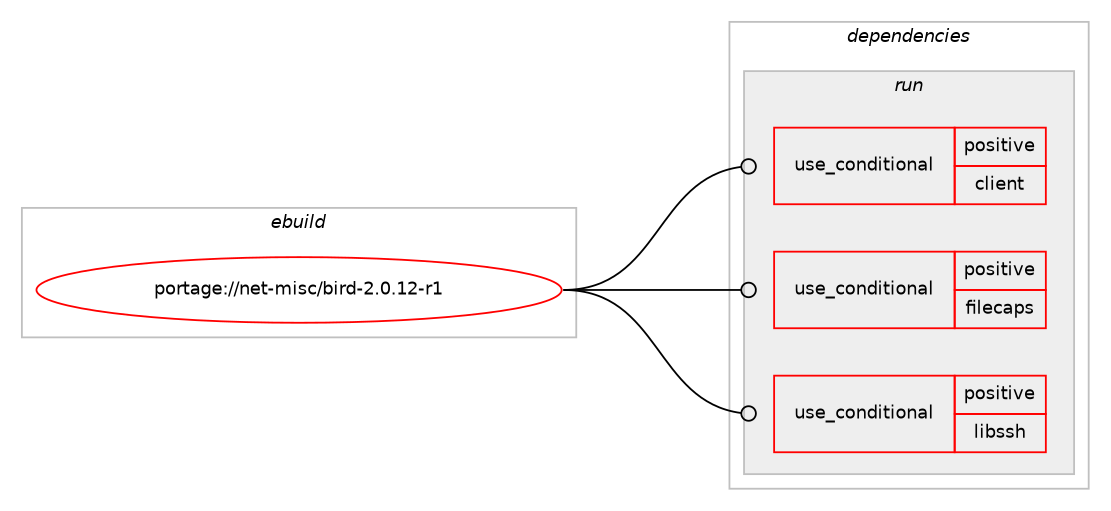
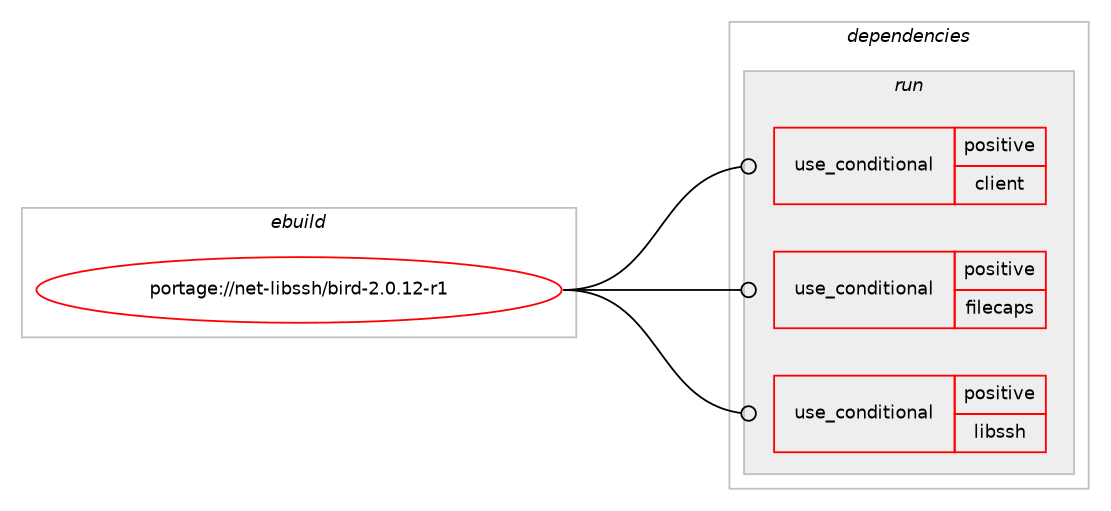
(299, 290) -> (299, 290)
